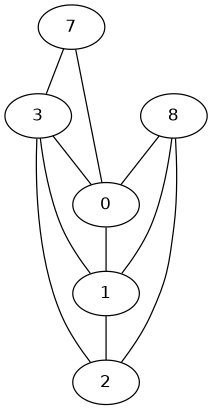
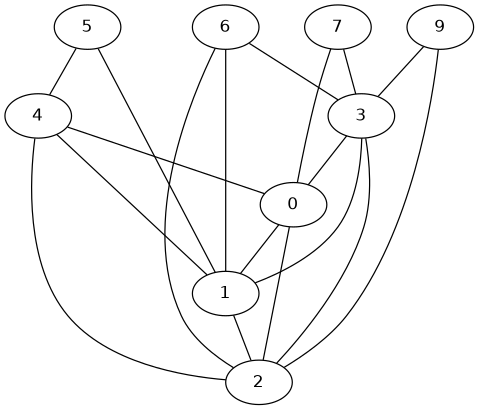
none -> (88, 27)
none -> (226, 27)
none -> (440, 27)
(174, 116) -> (38, 116)
none -> (276, 293)
